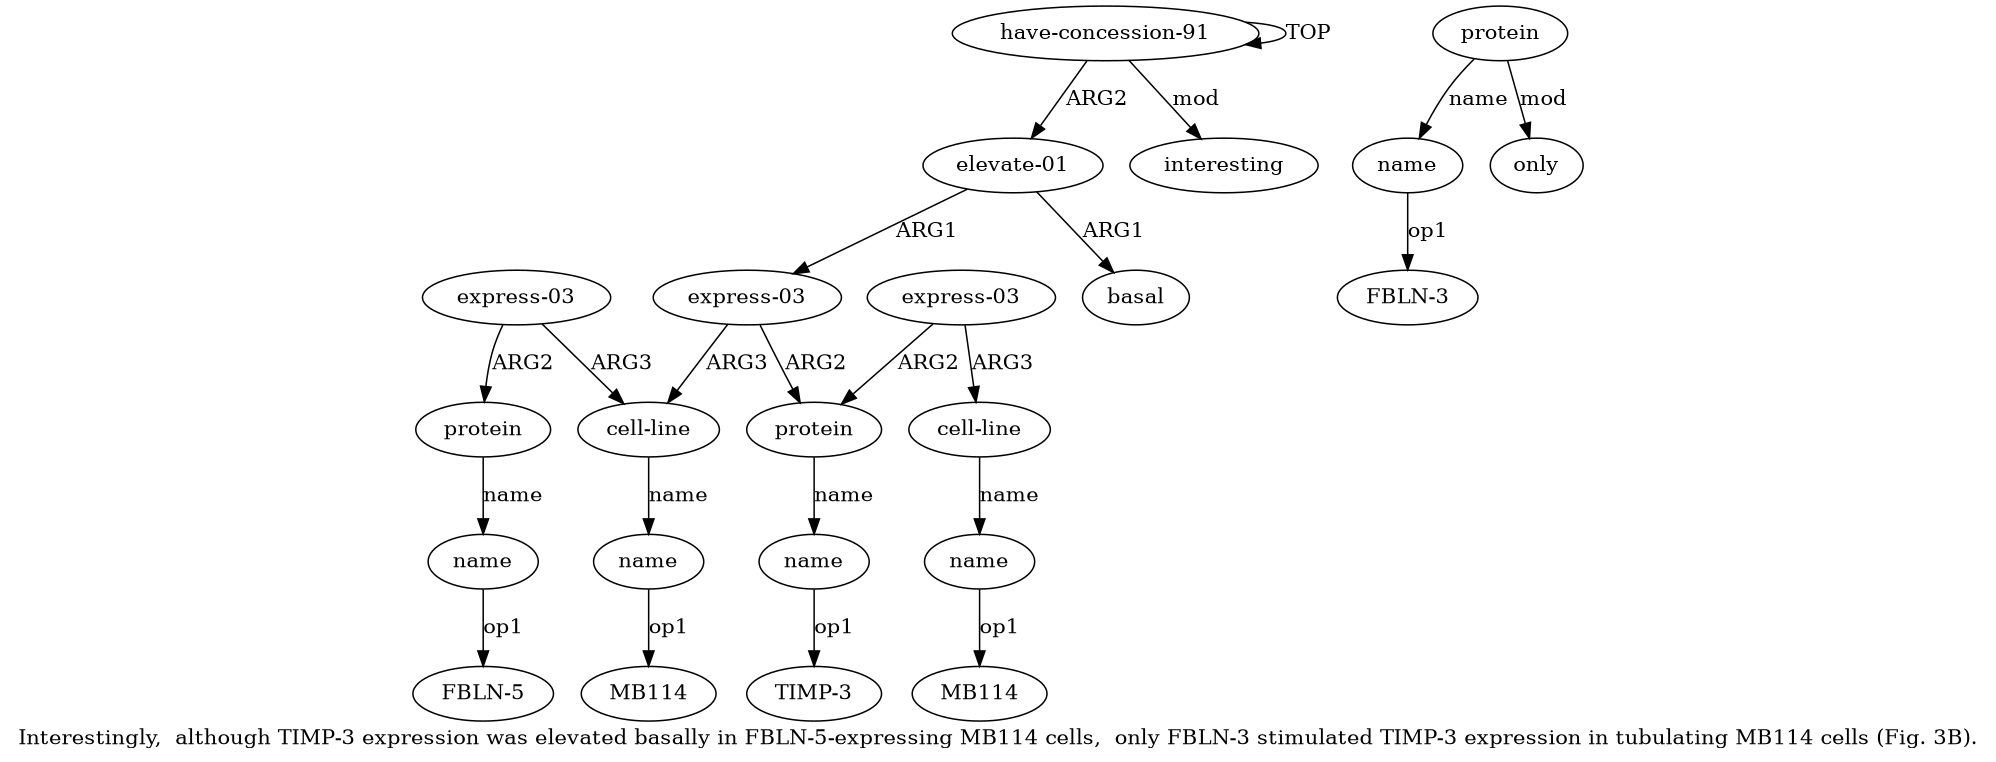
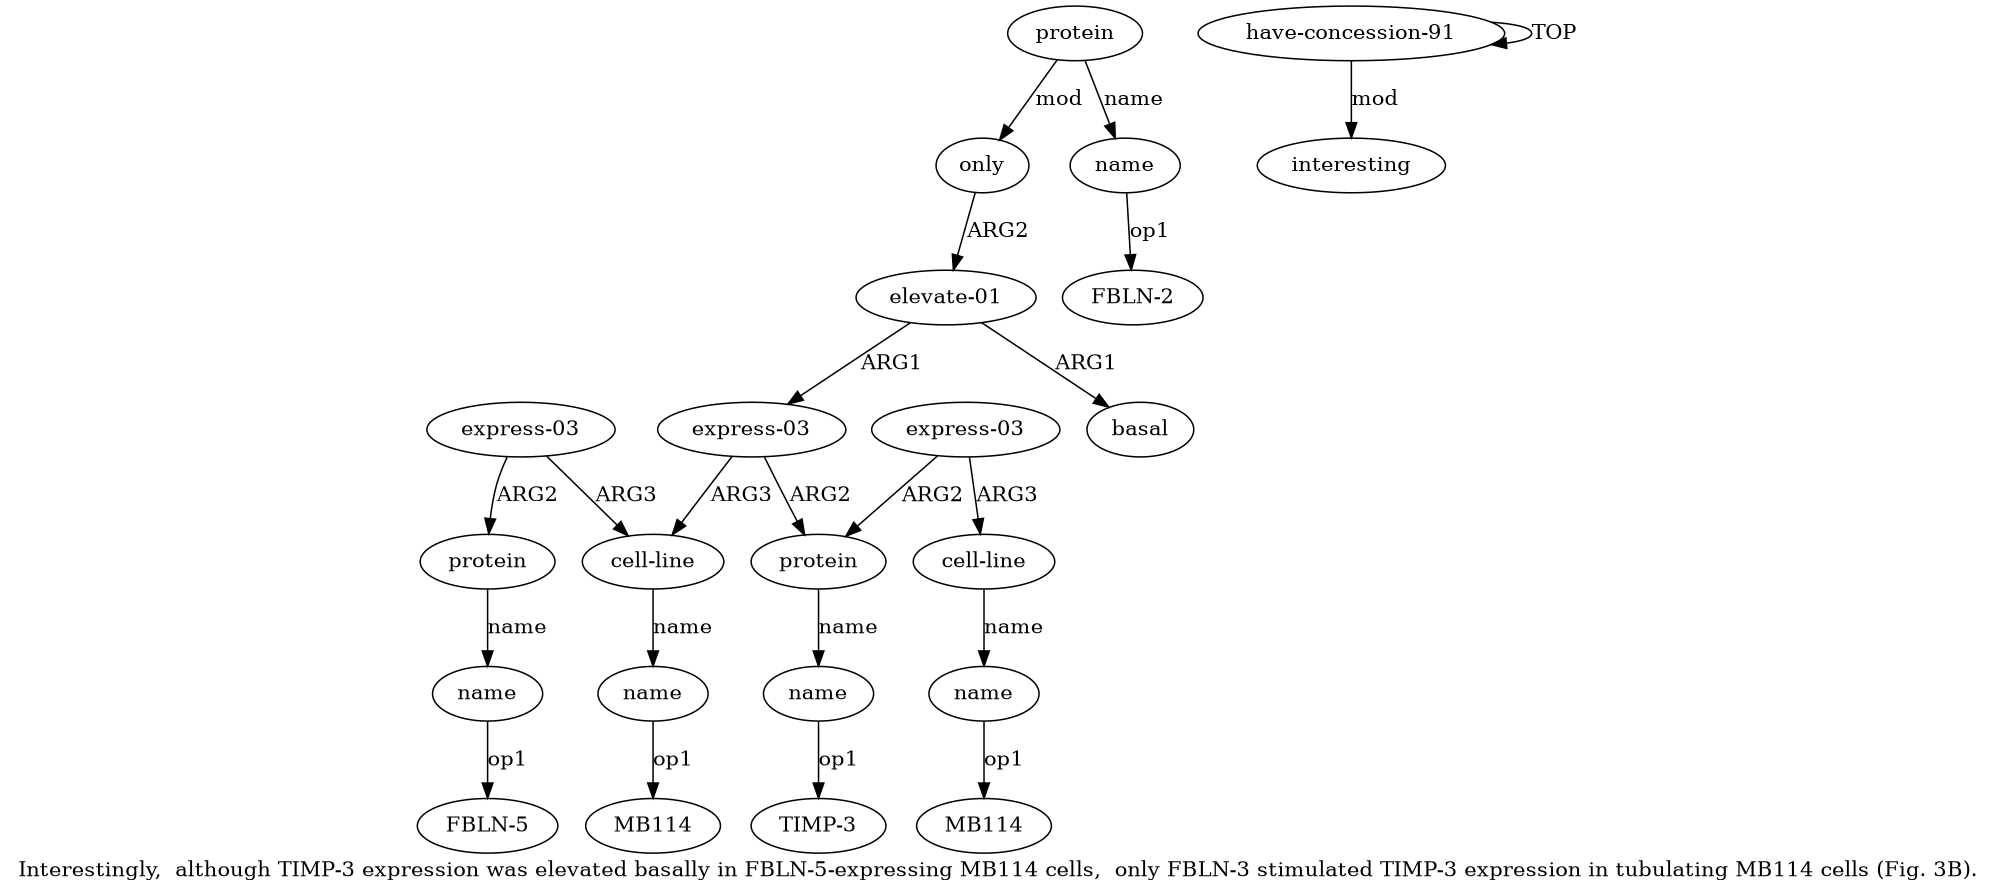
(1064, 93) -> (966, 224)
(1408, 298) -> (1133, 298)
